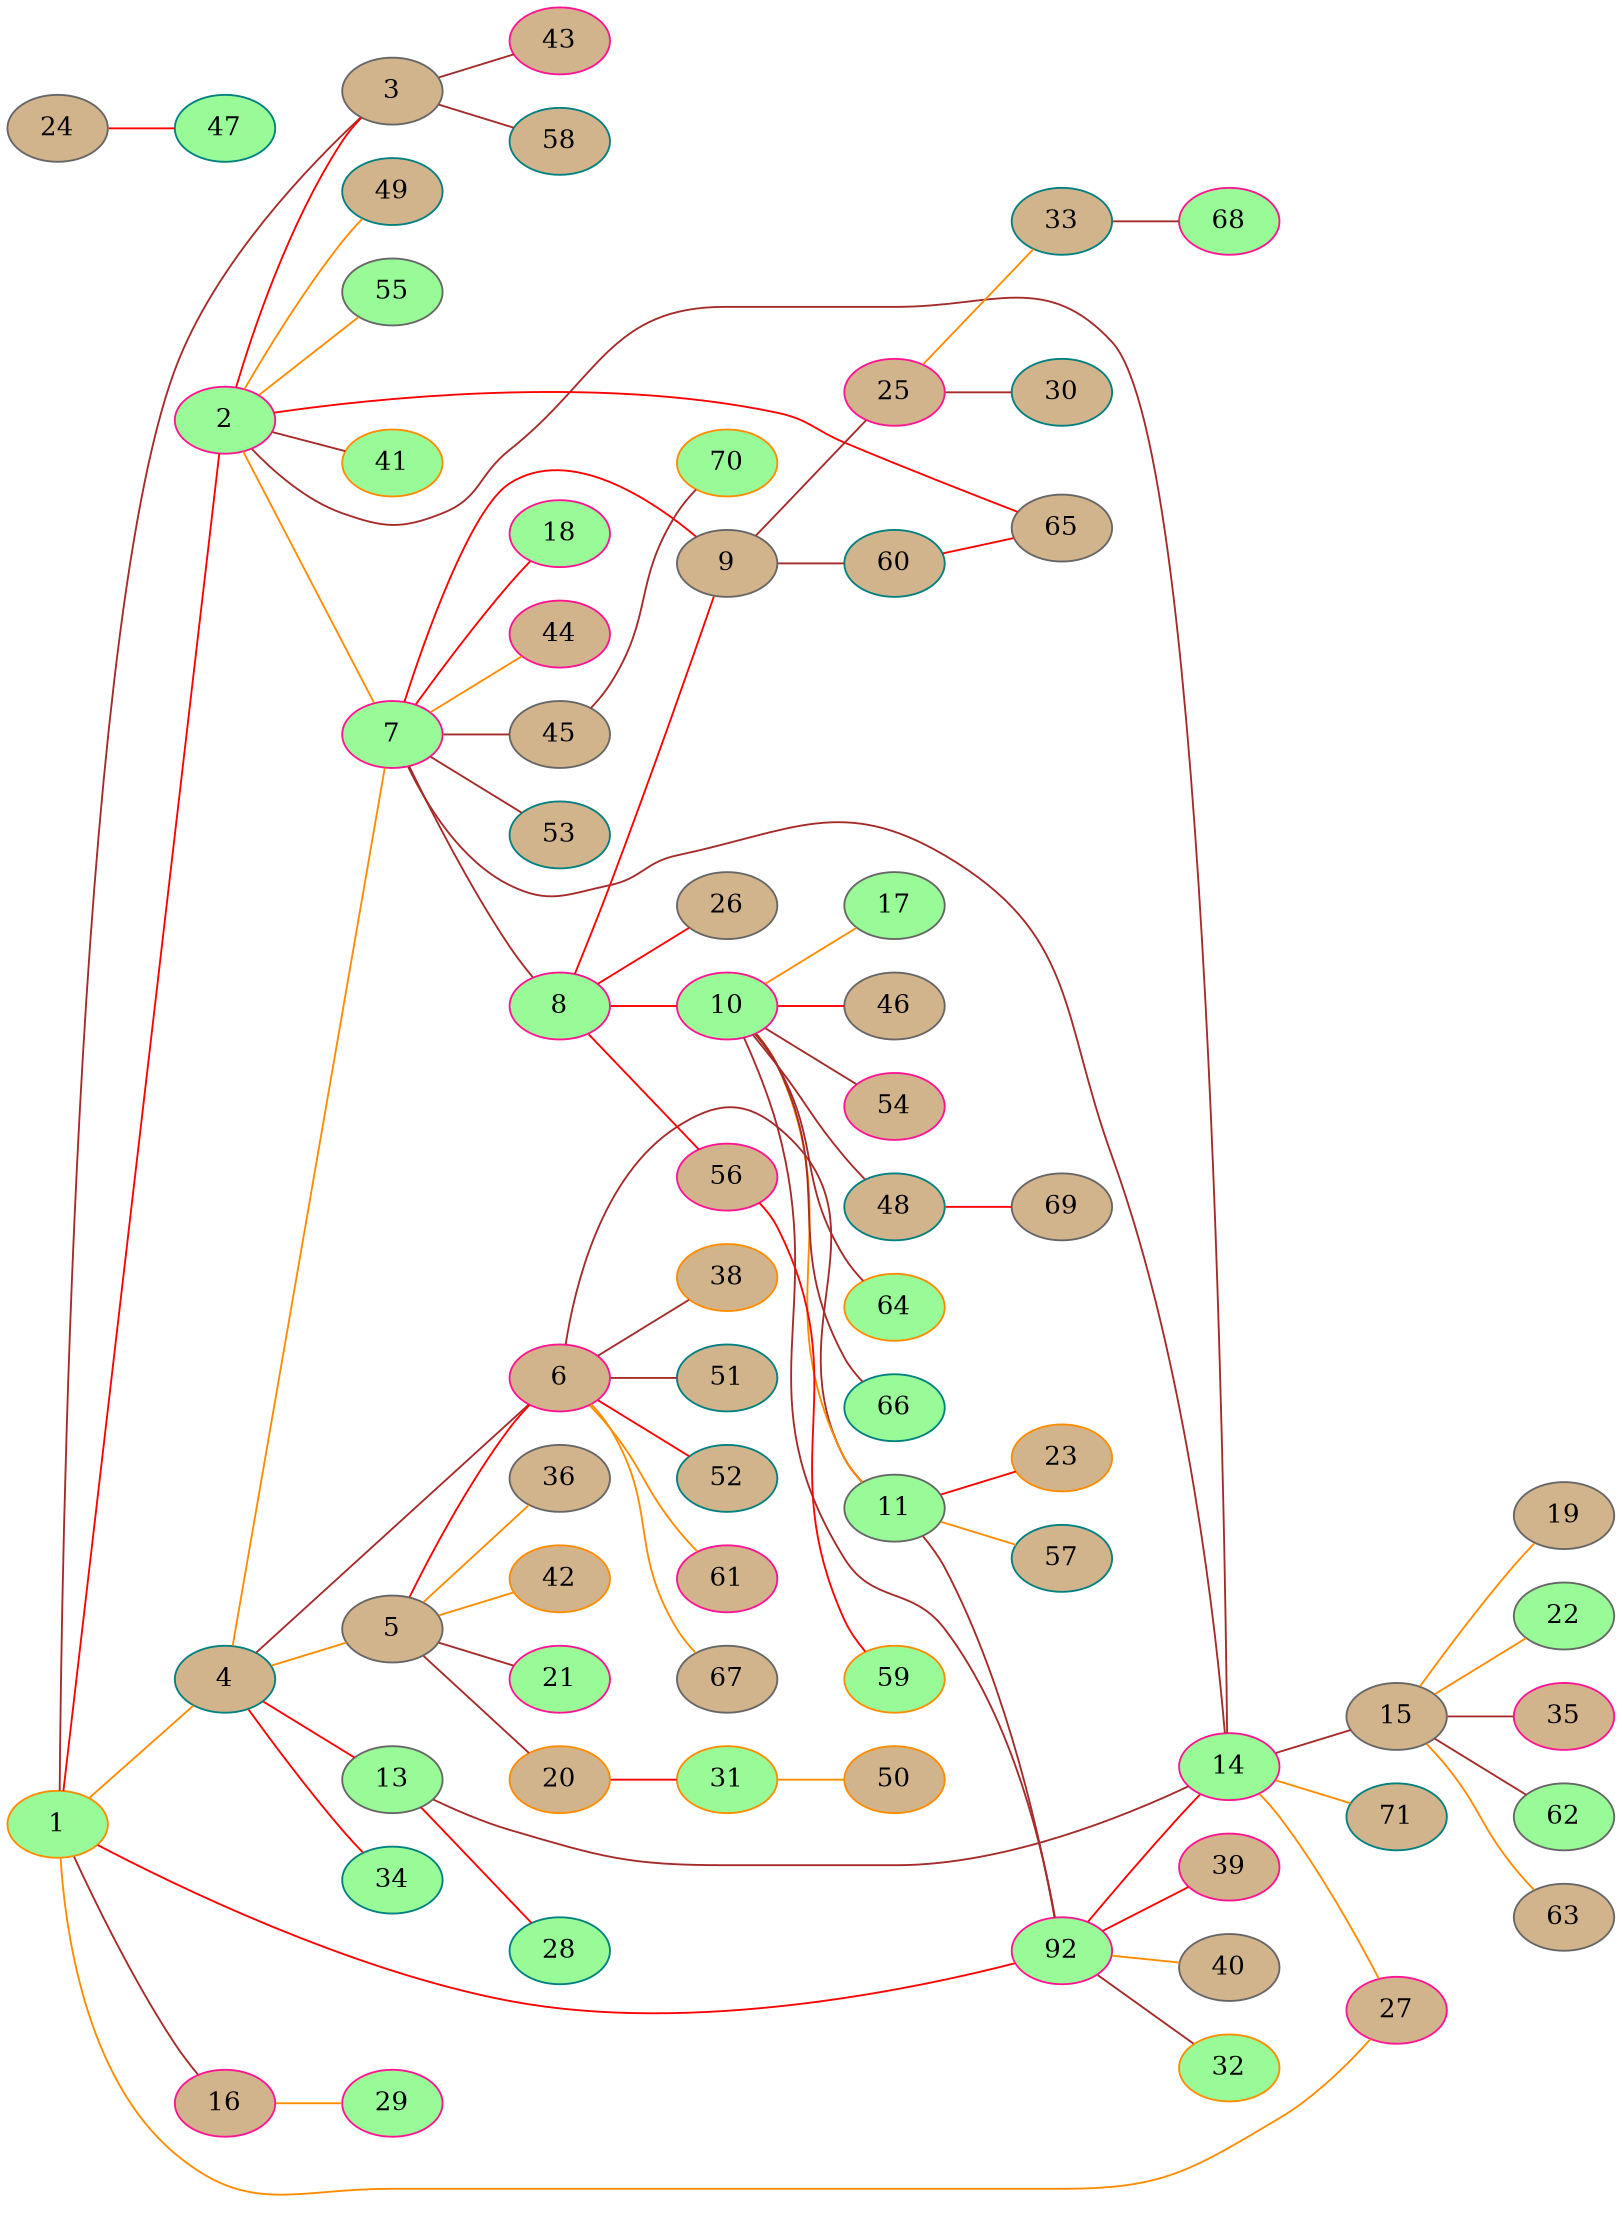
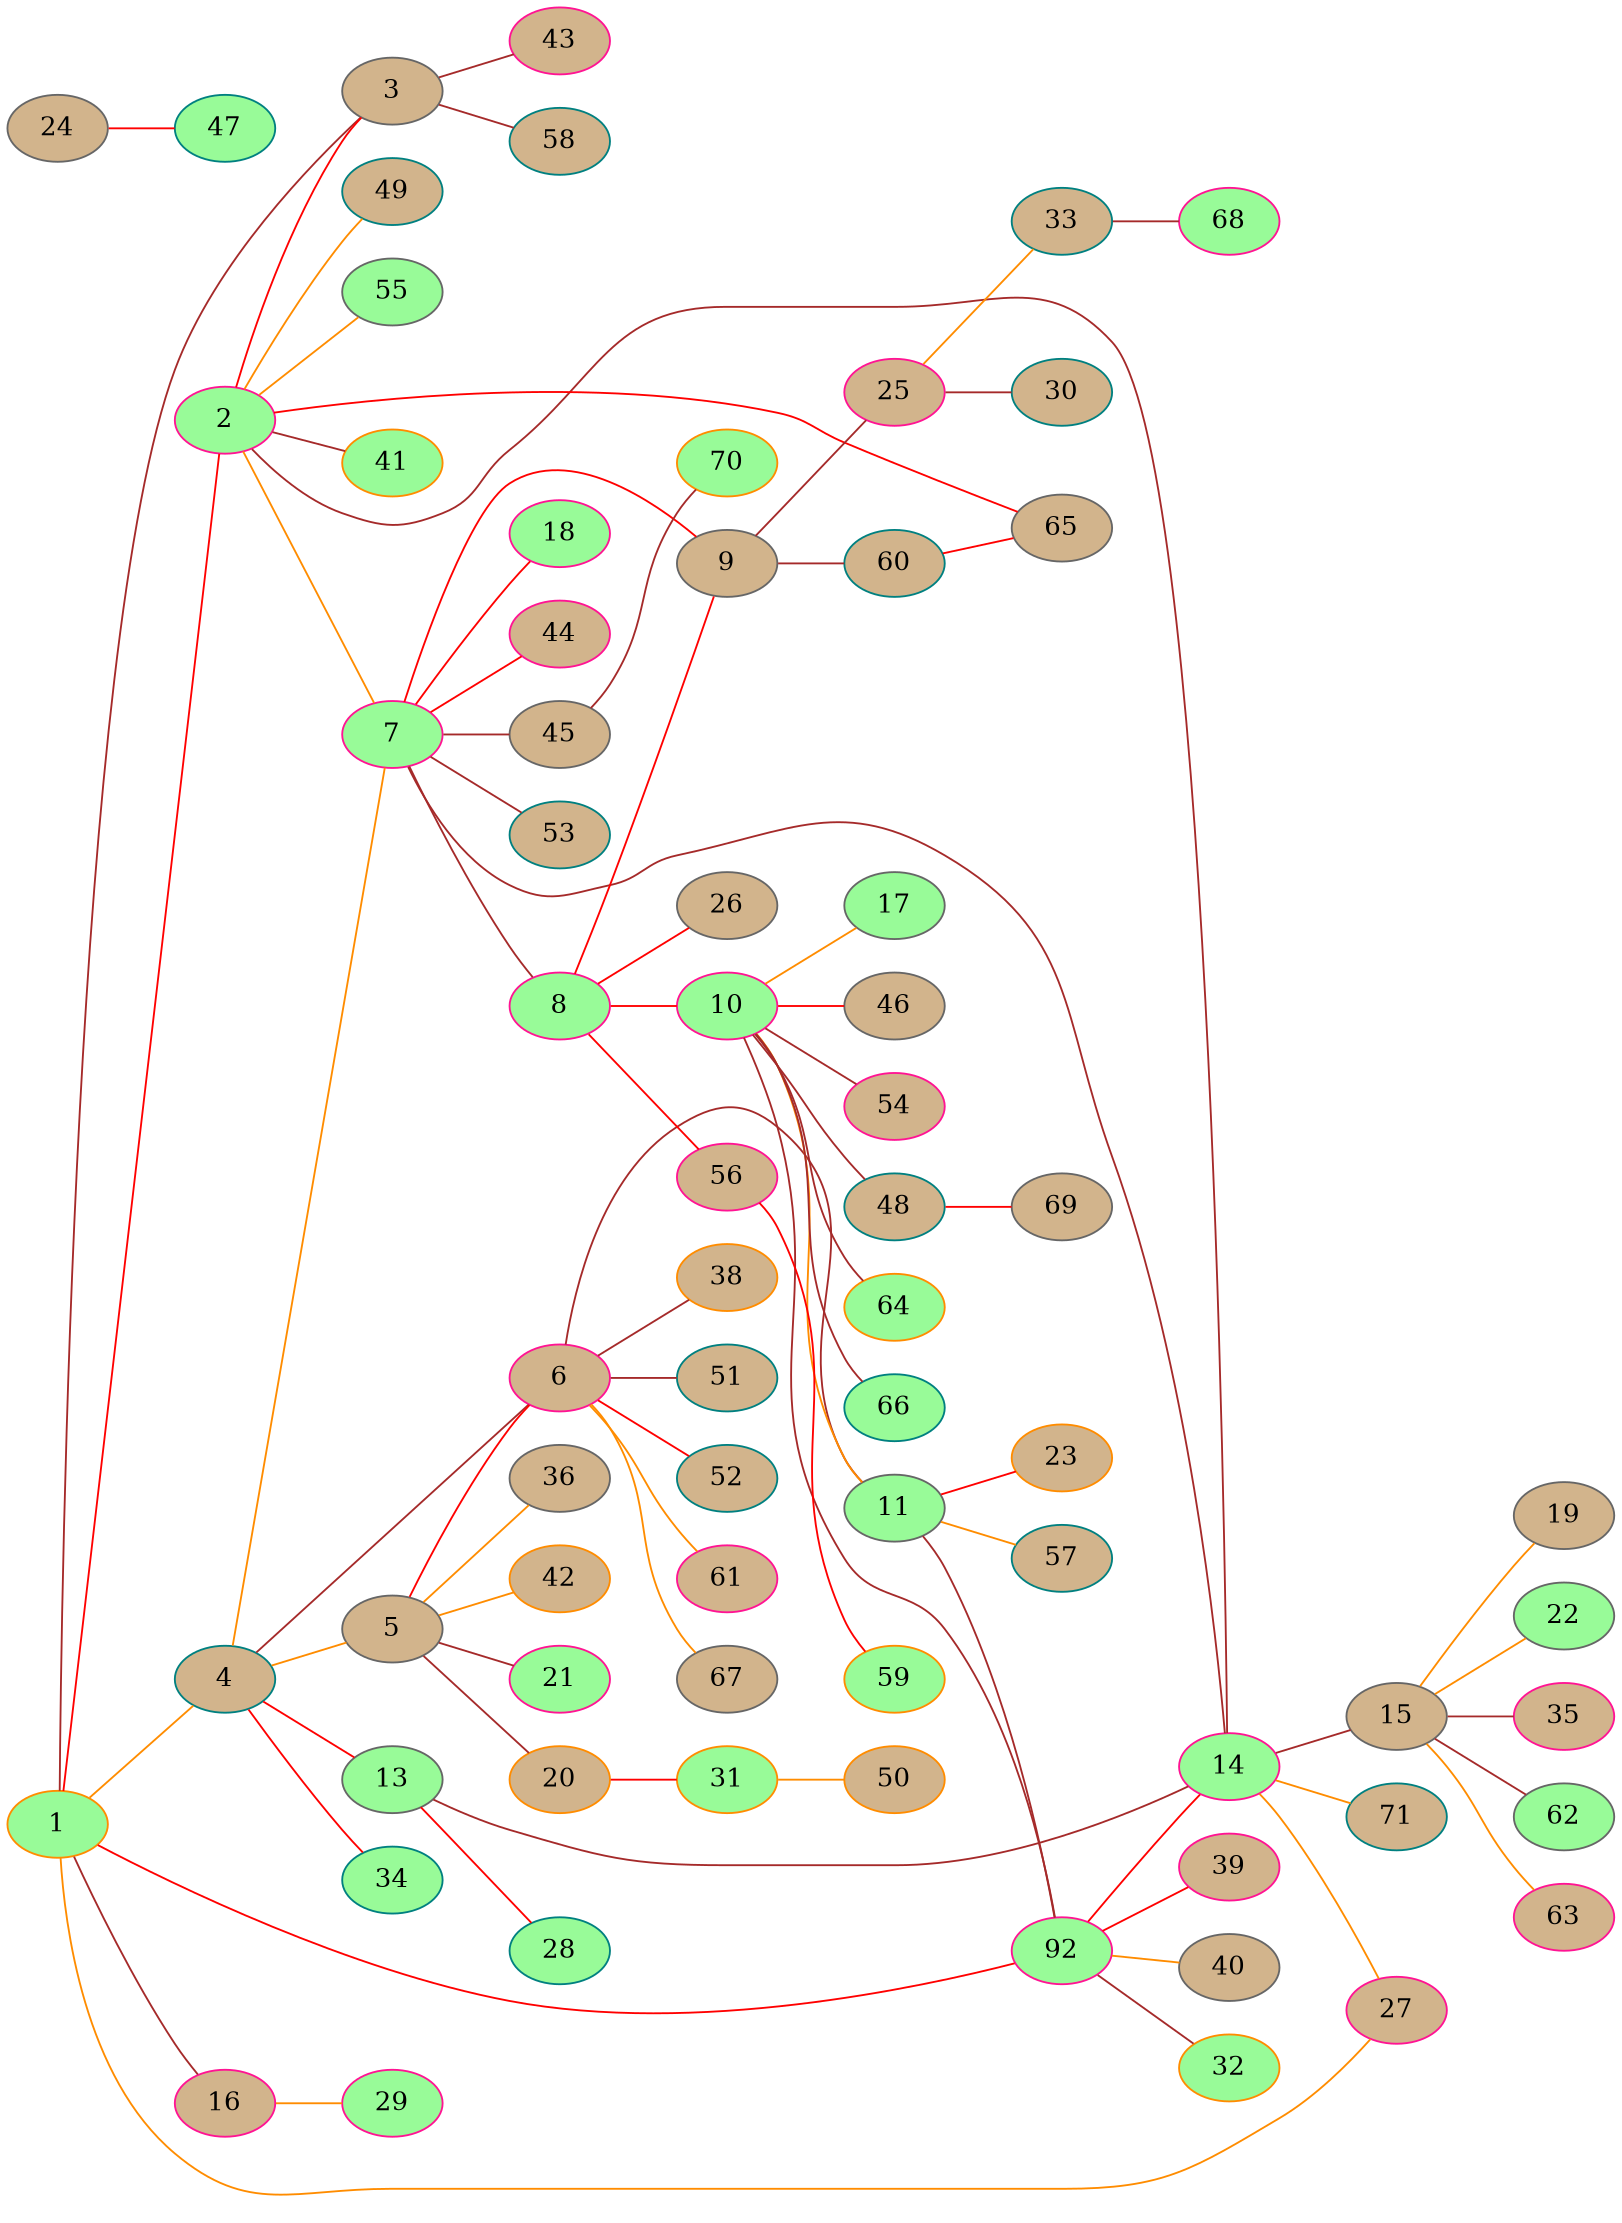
(476, 684) -> (476, 684)
(1564, 1917) -> (1564, 1917)
